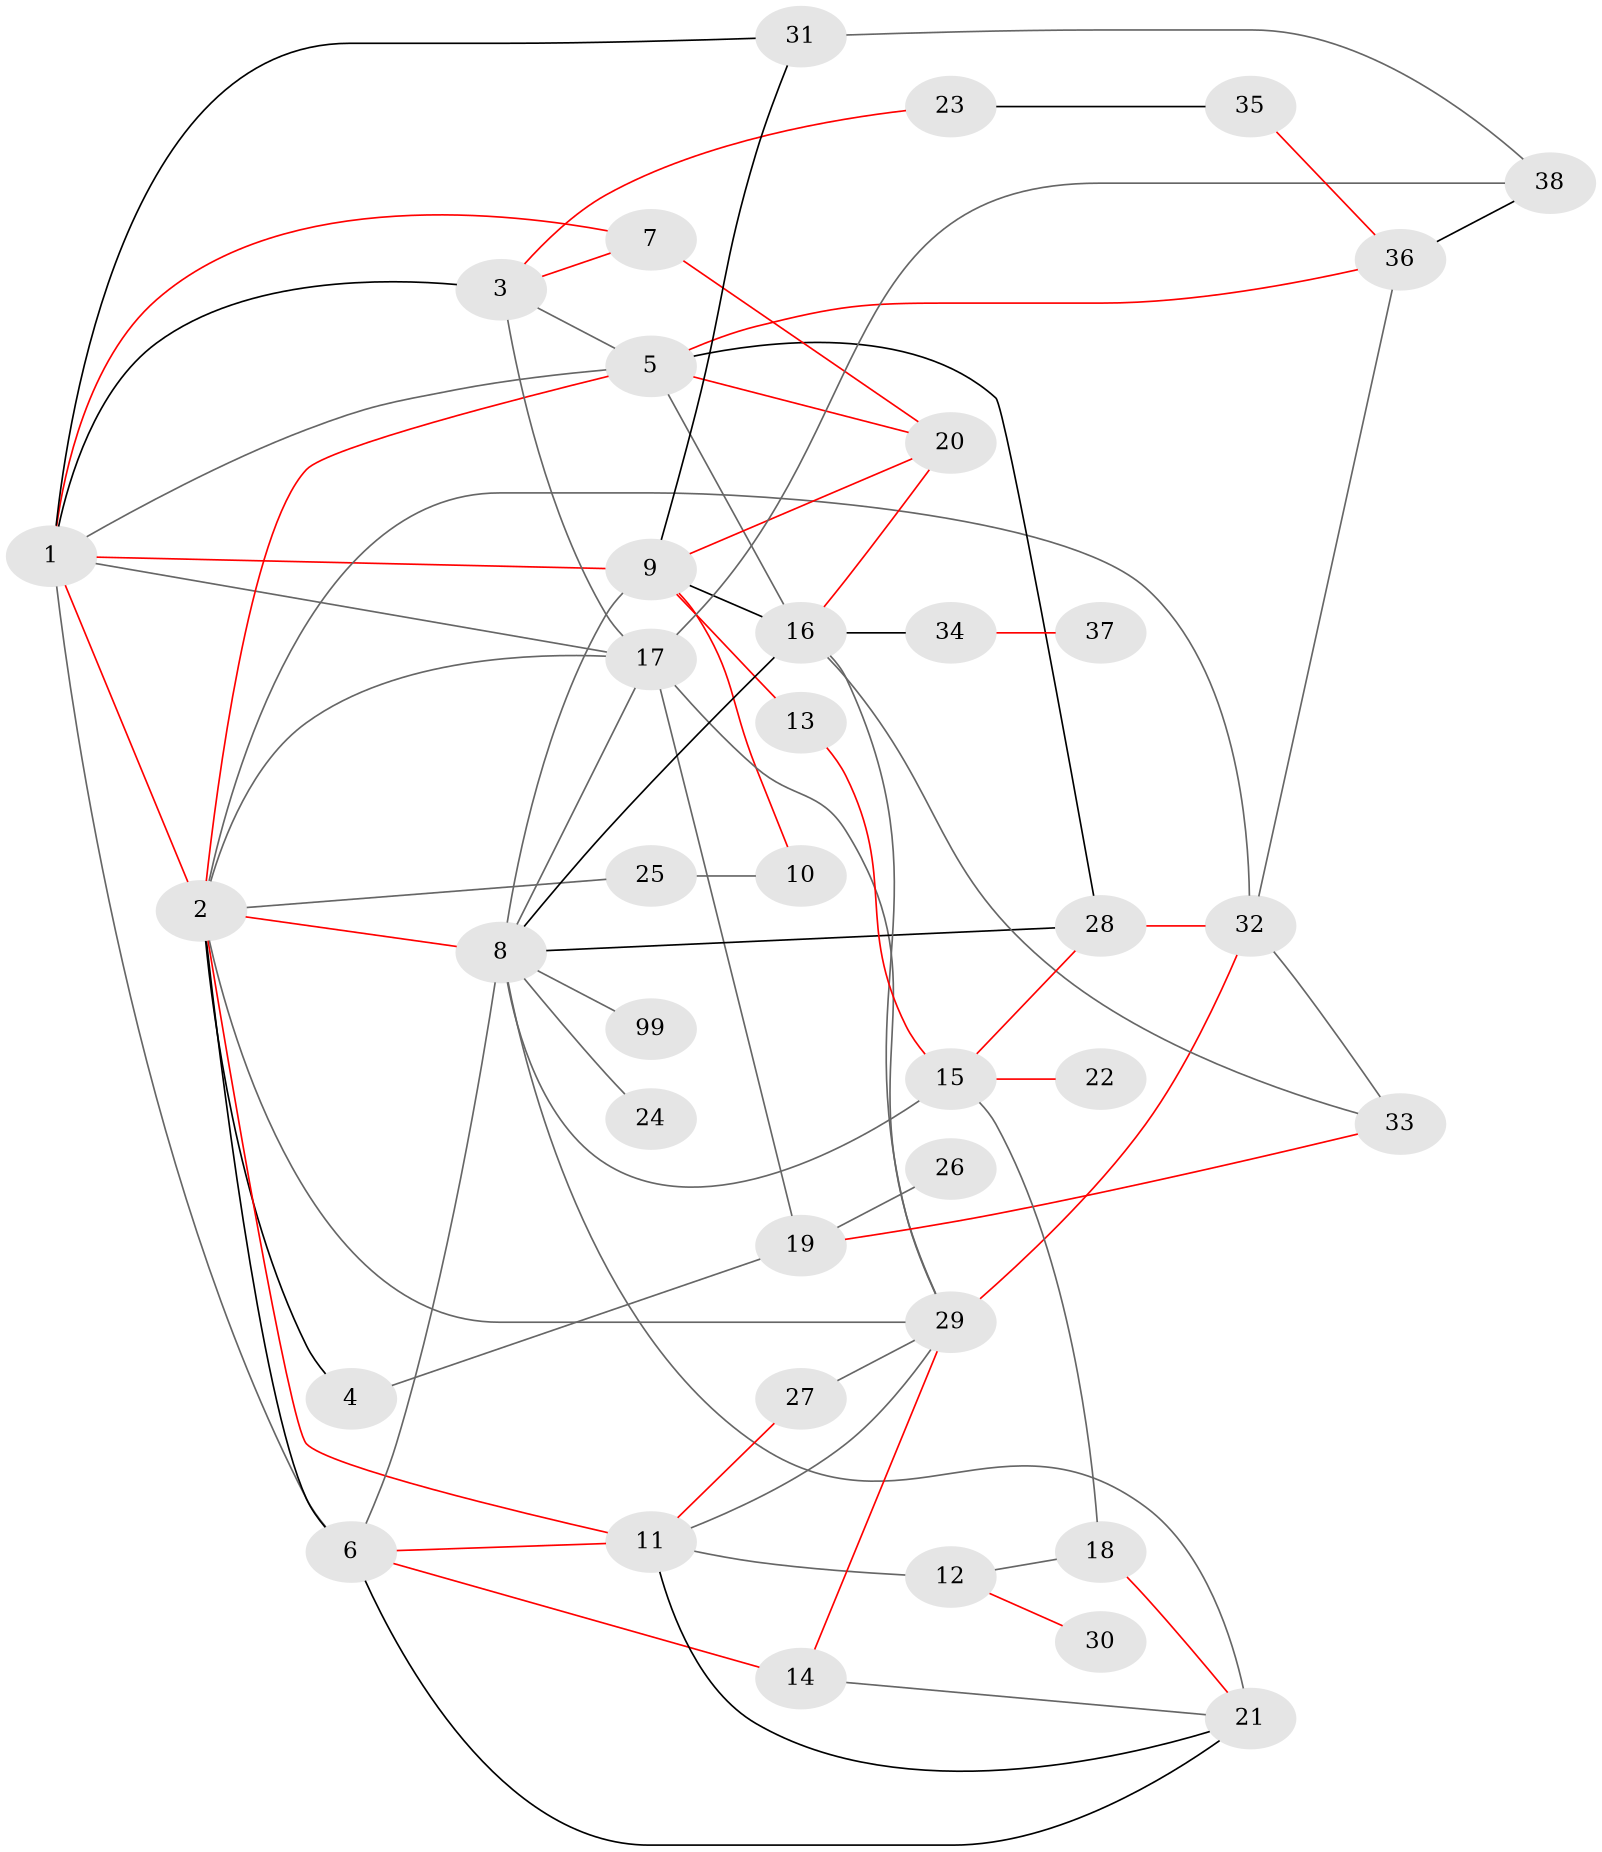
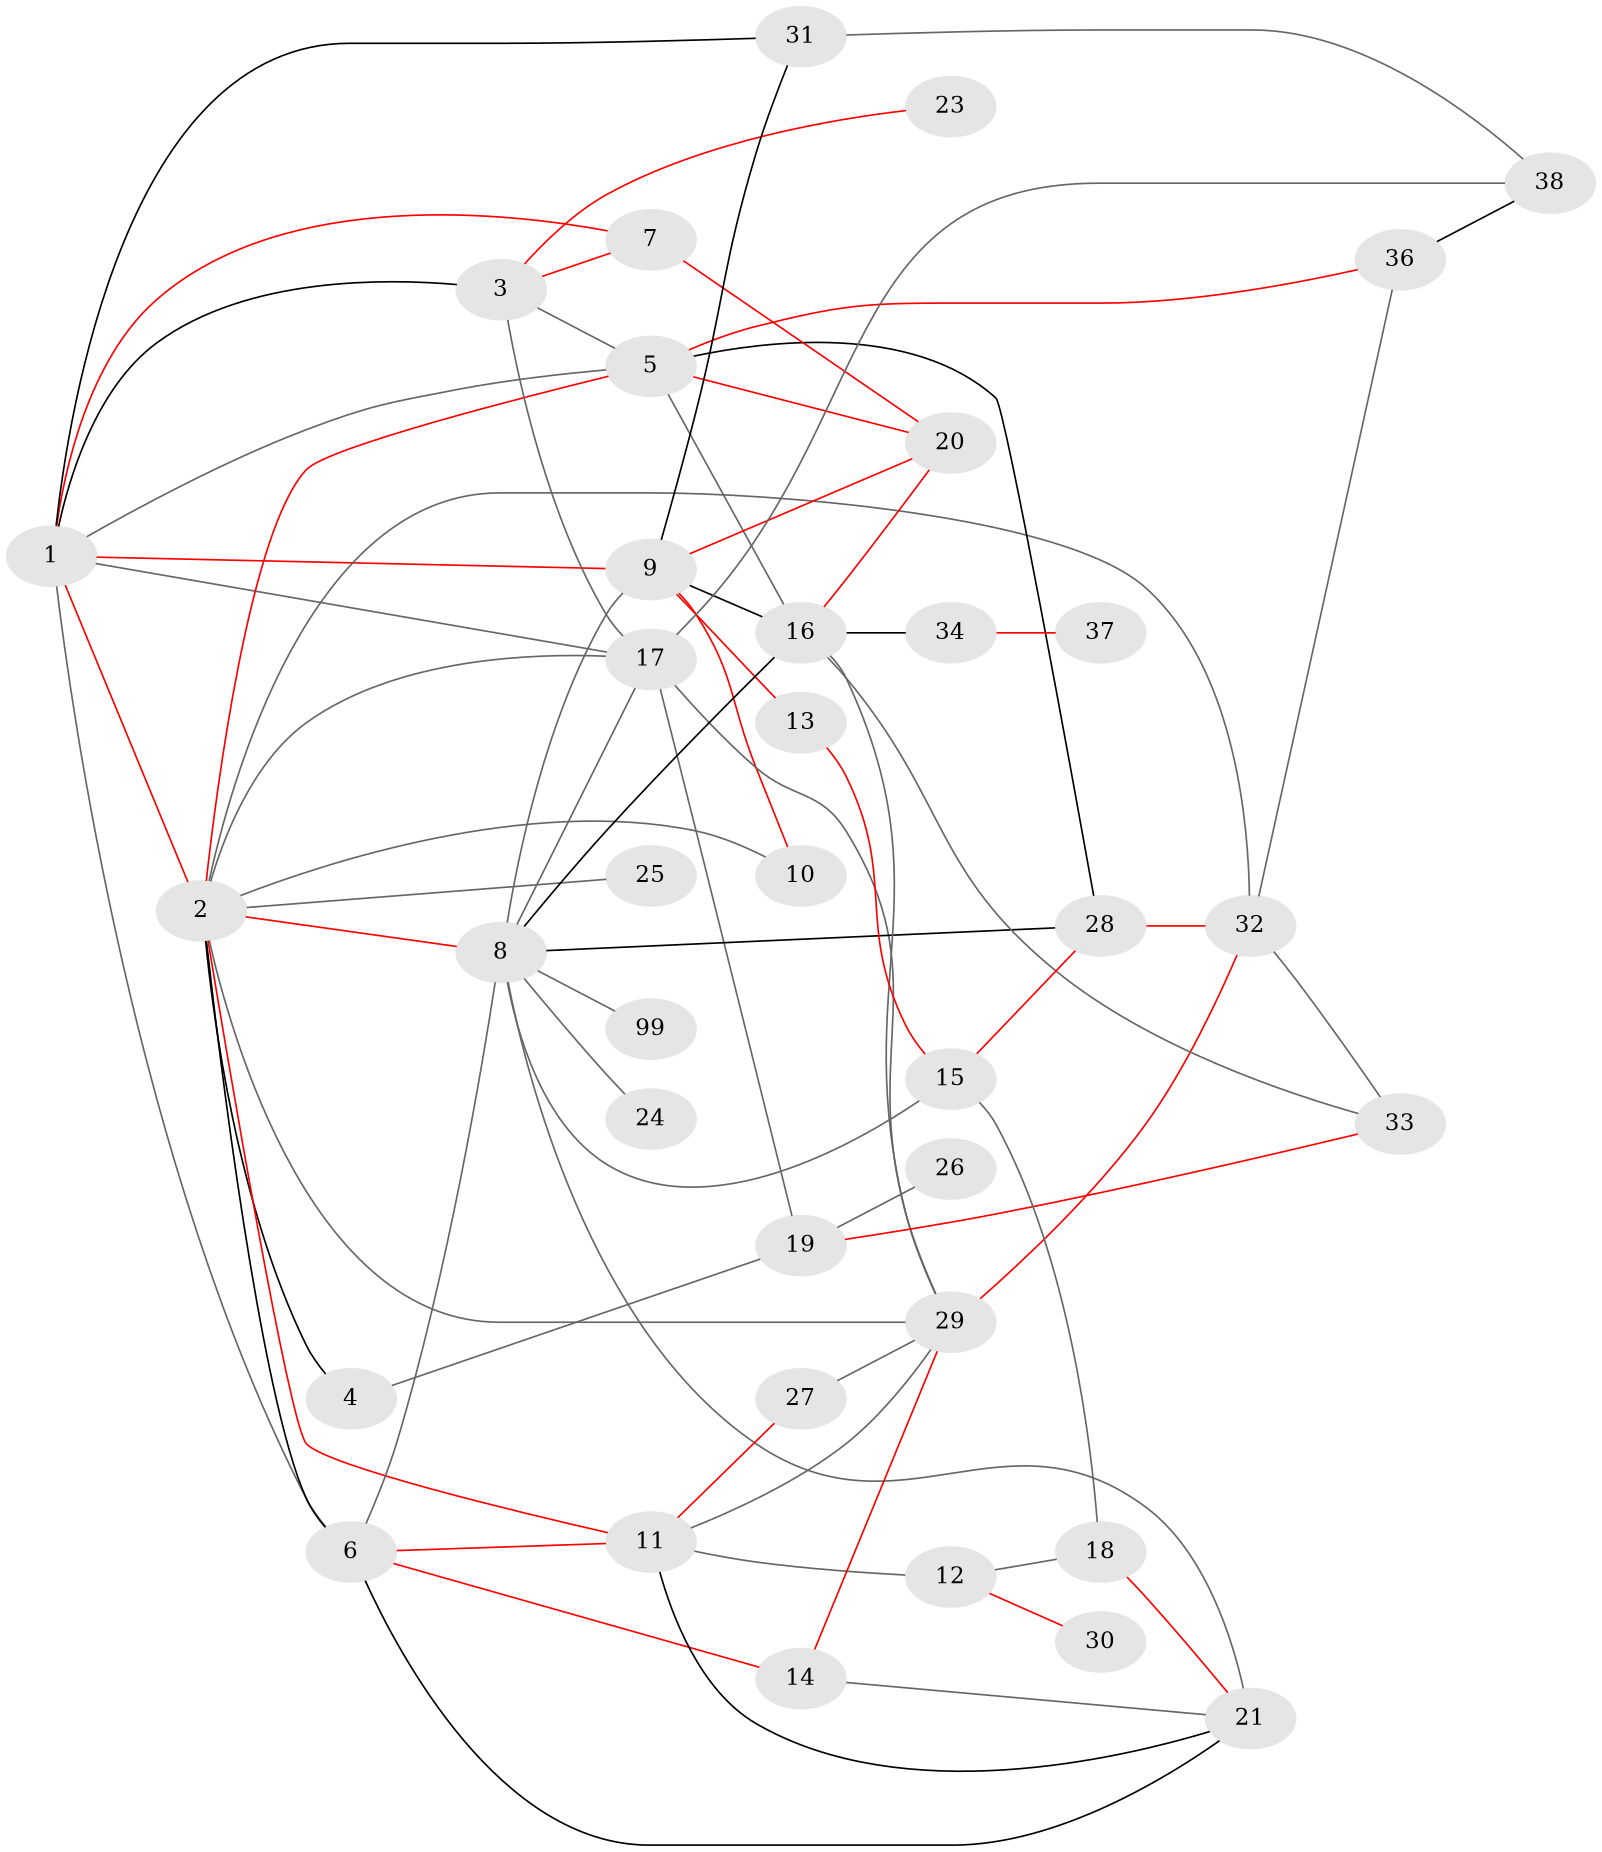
(1251, 107) -> none
(726, 876) -> (501, 827)
(1101, 1079) -> none
